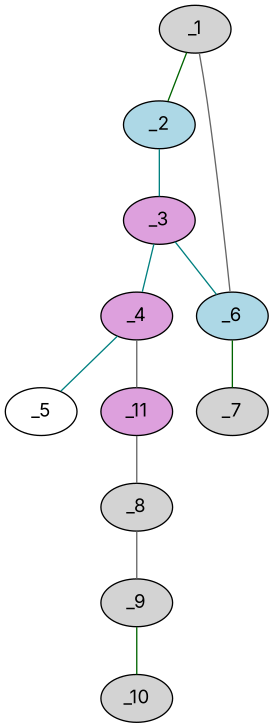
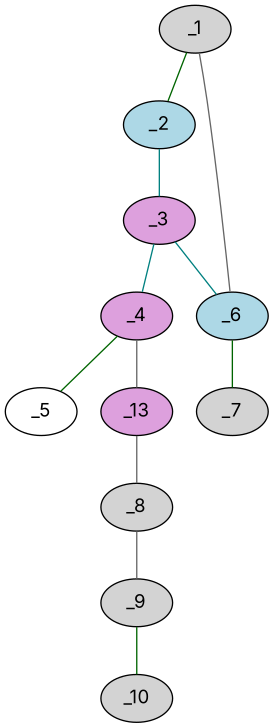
(89, 364) -> (89, 364)
(137, 412) -> (137, 412)
